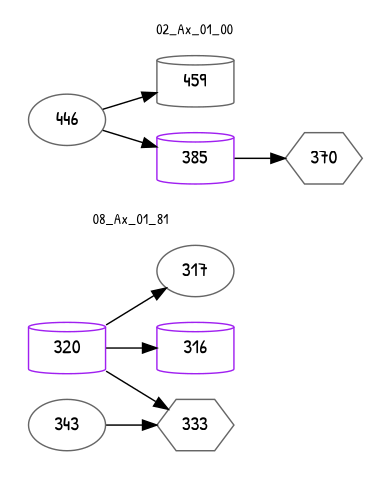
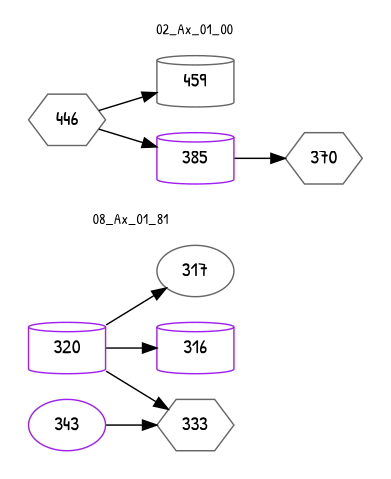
(67, 120) -> (67, 120)
(67, 425) -> (67, 425)
